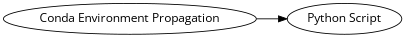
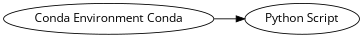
(130, 19) -> (109, 19)
